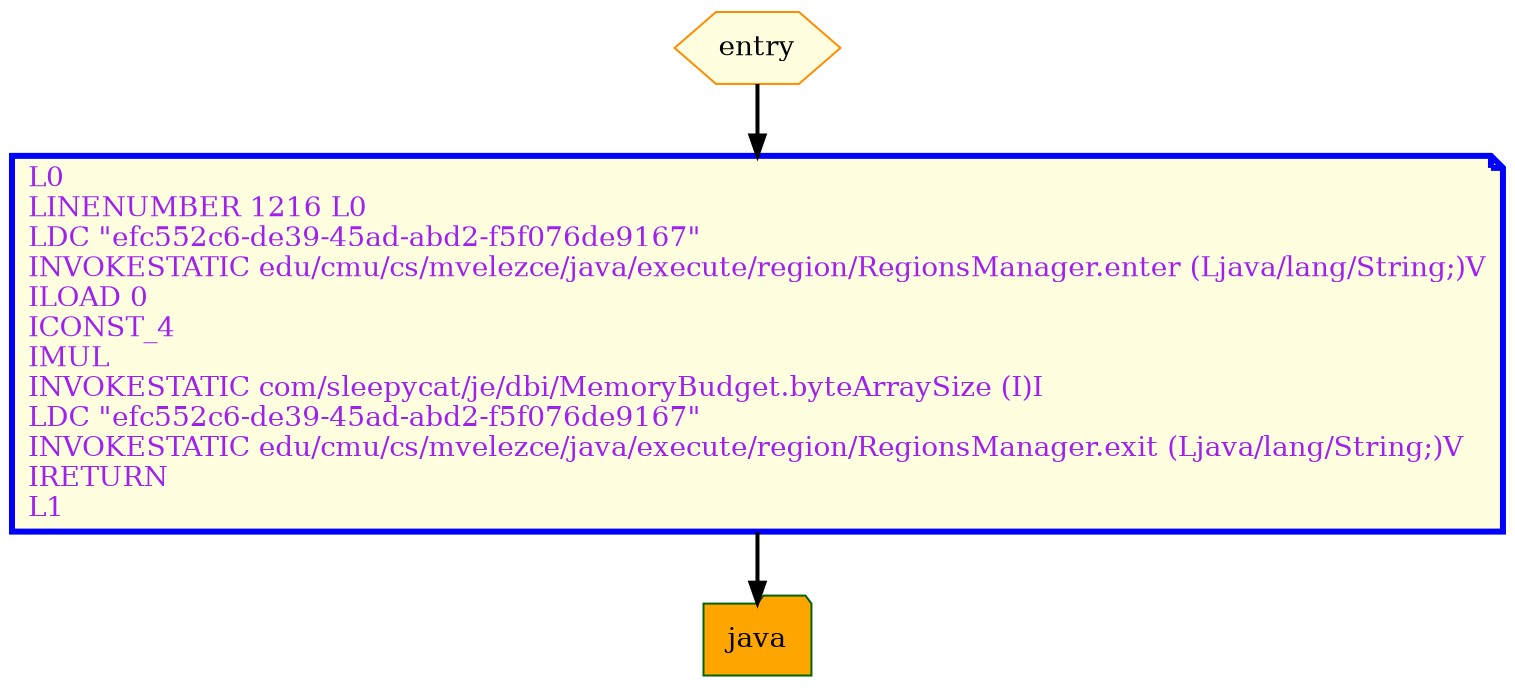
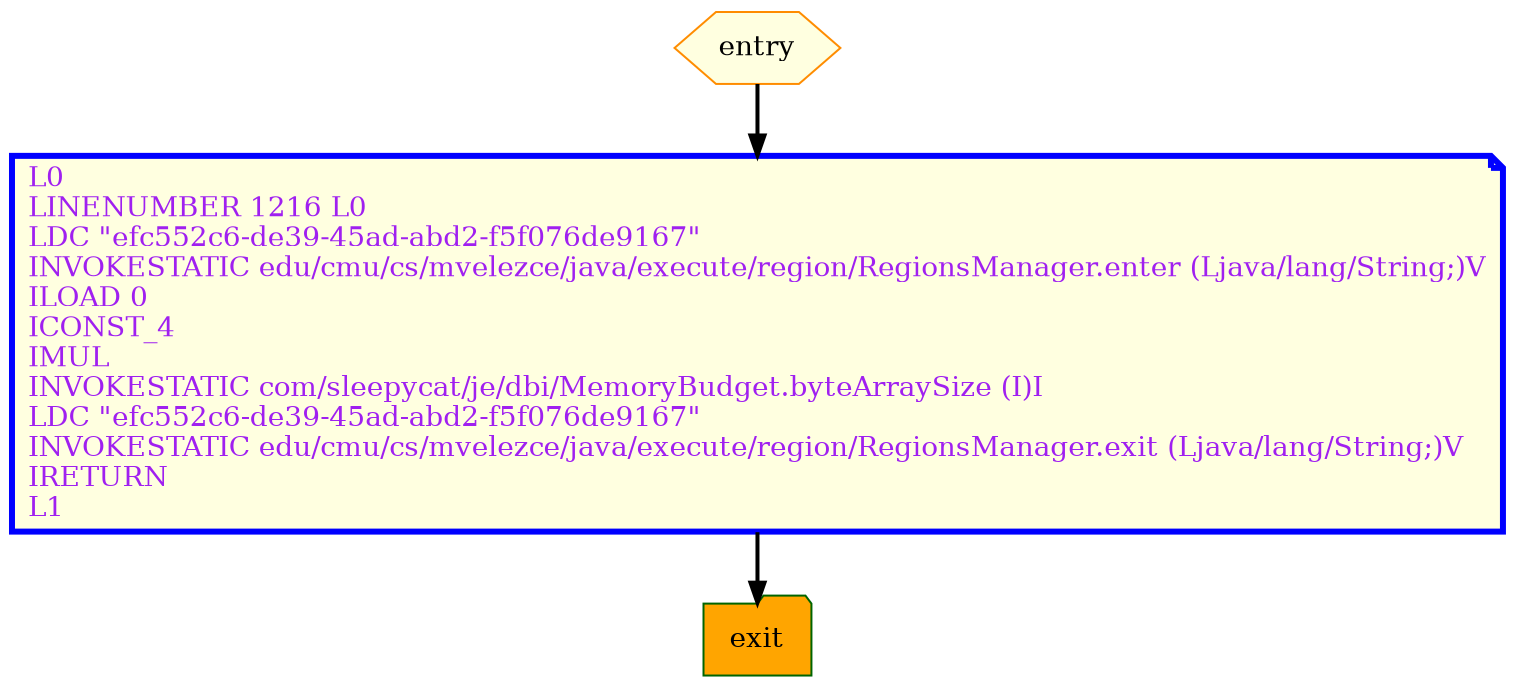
(757, 640) -> (757, 640)
